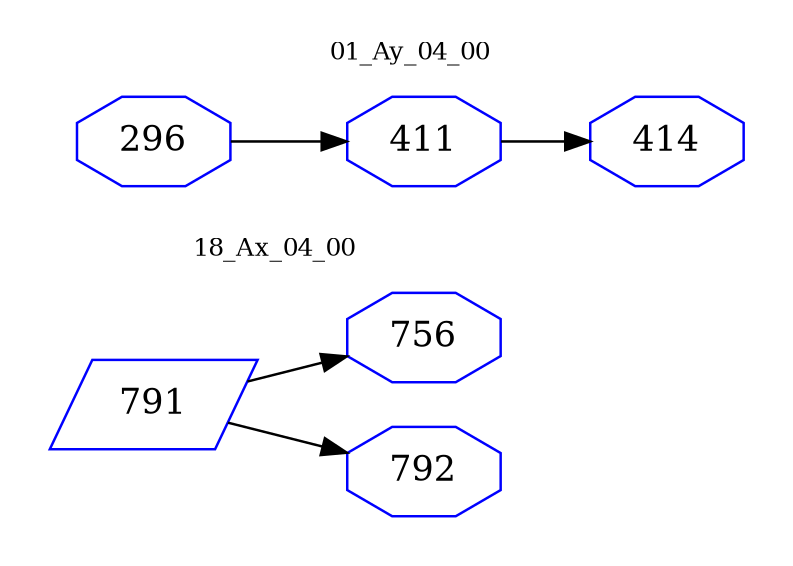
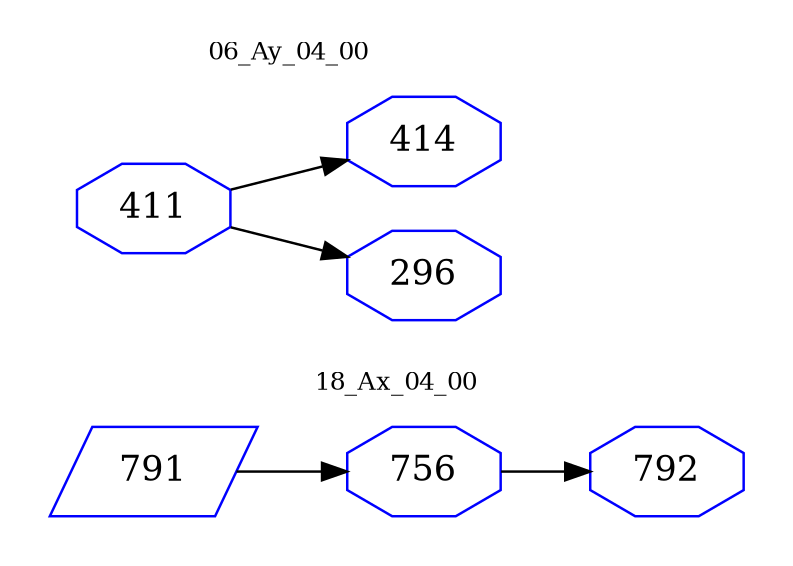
(410, 53) -> (289, 53)
(276, 141) -> (277, 239)
(275, 435) -> (533, 472)
